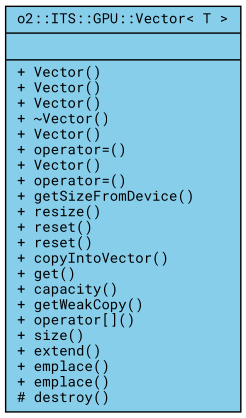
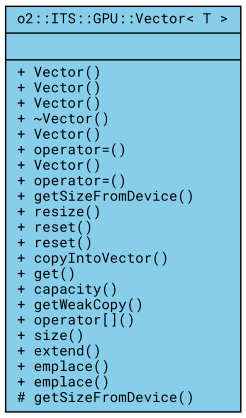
(64, 398) -> (106, 398)
